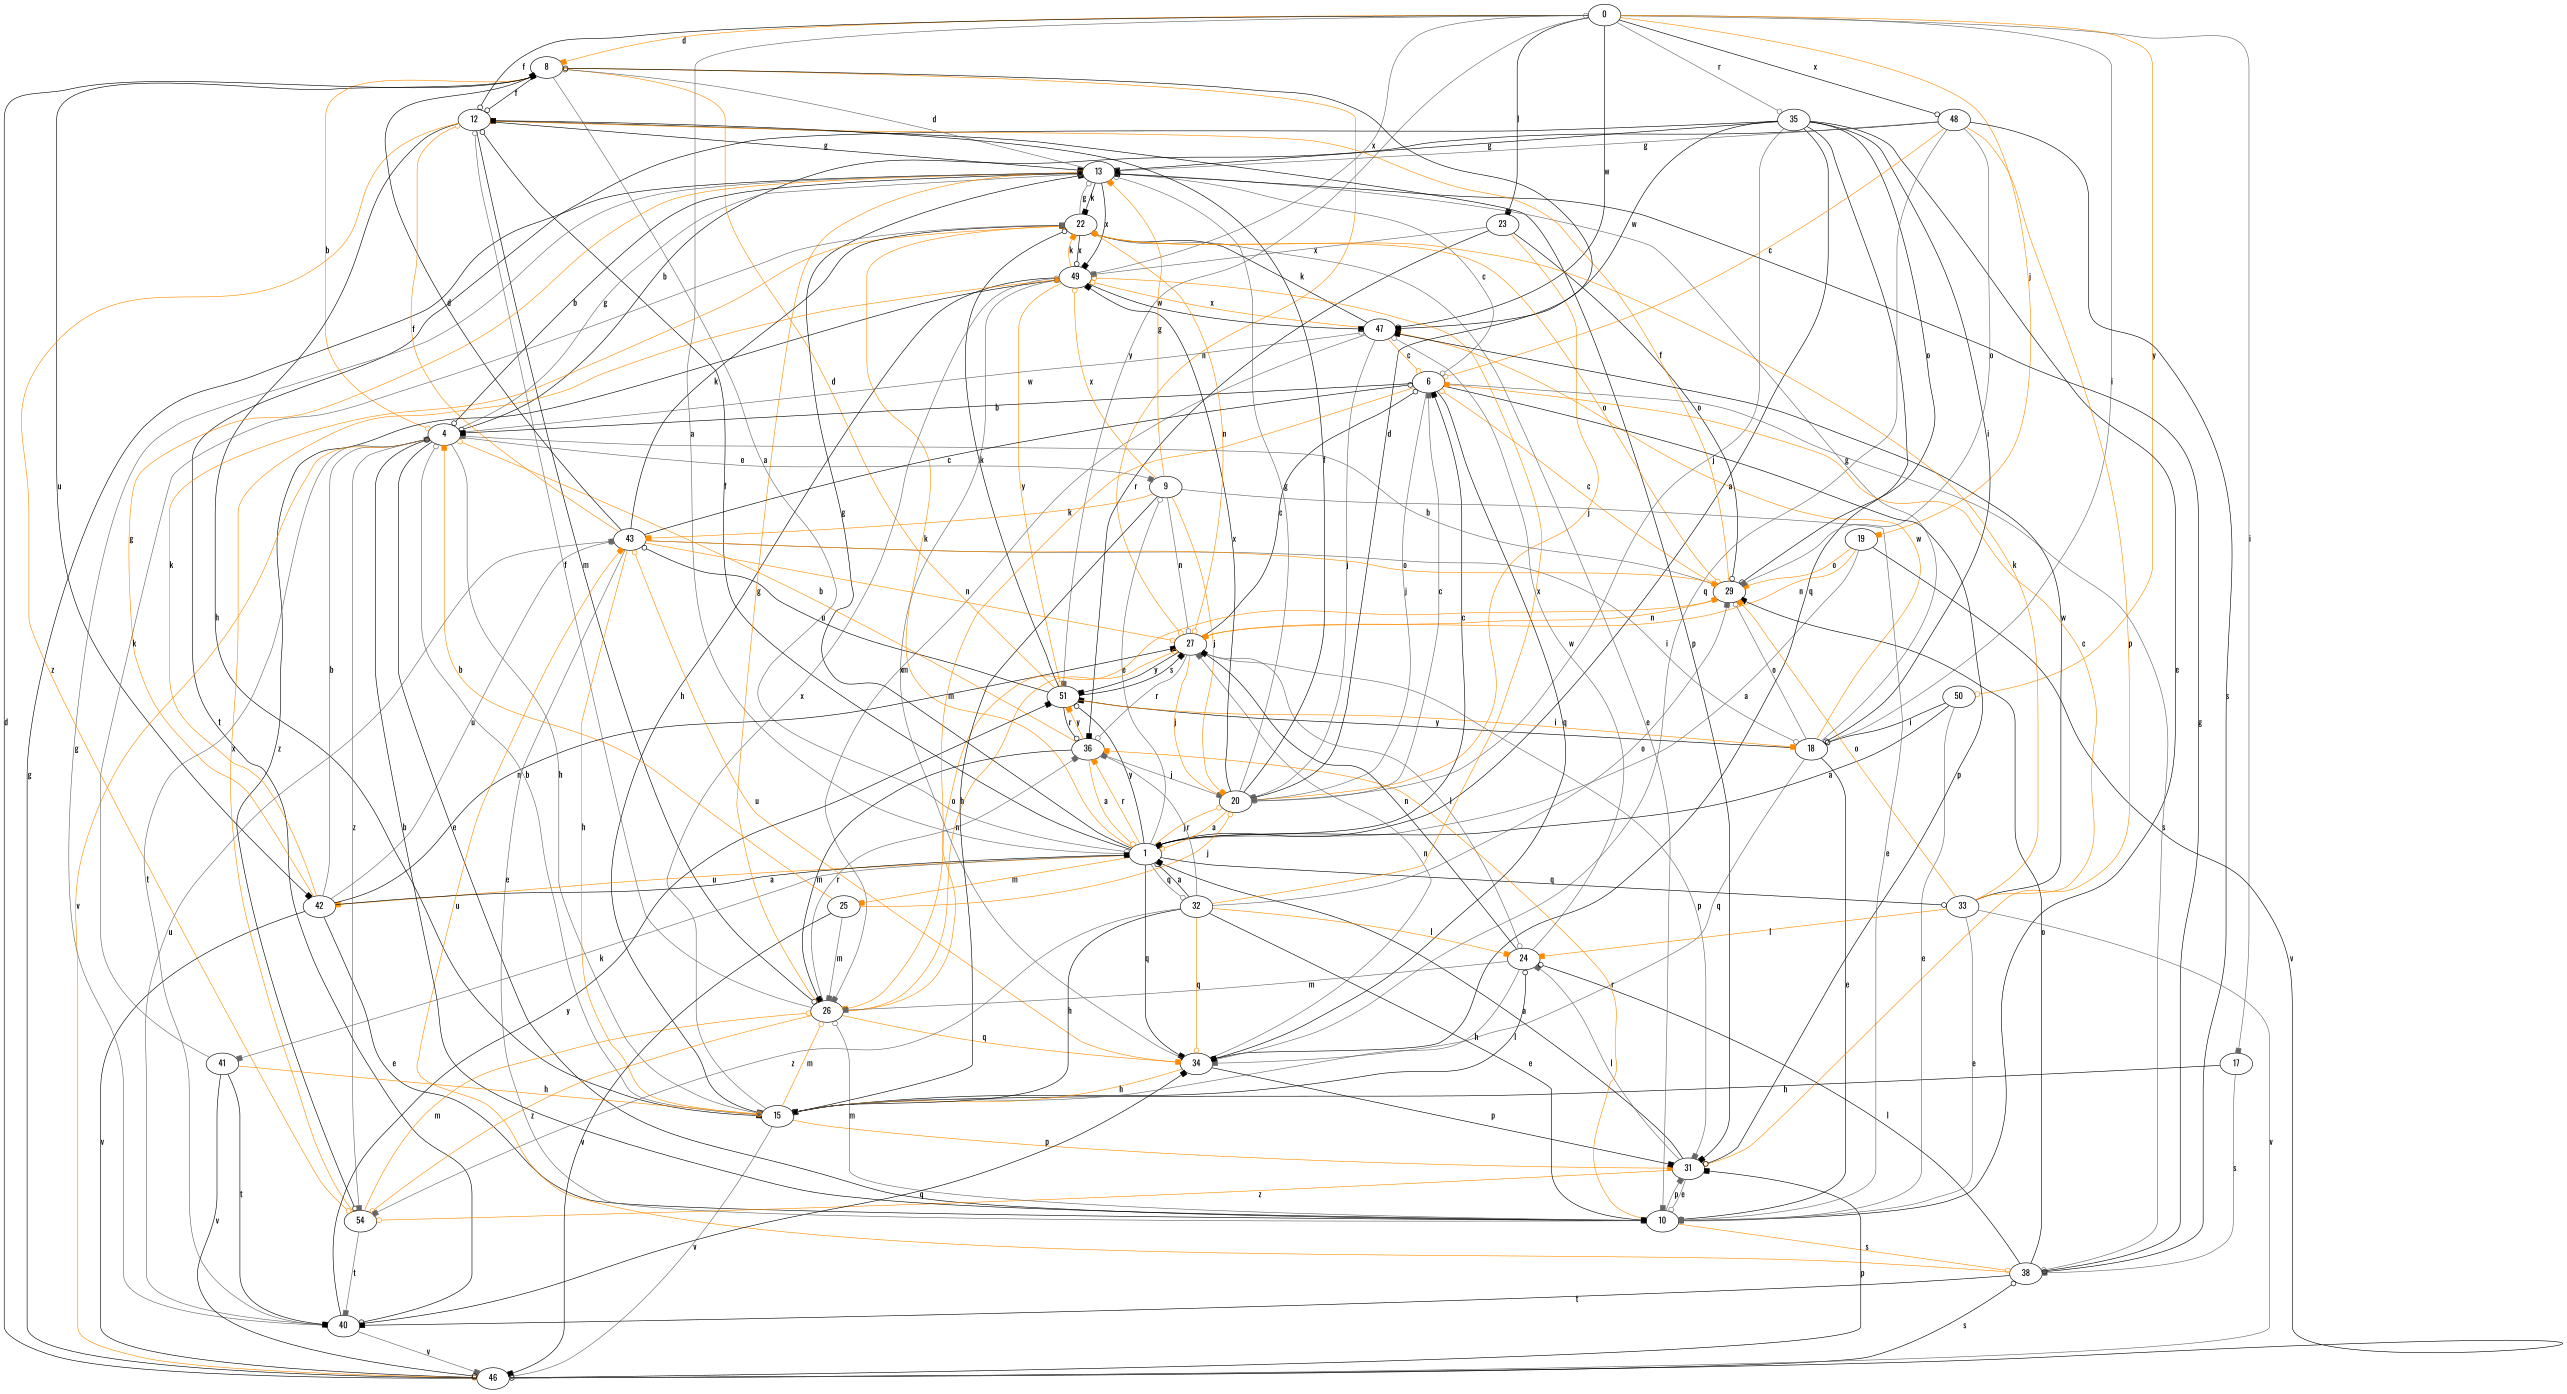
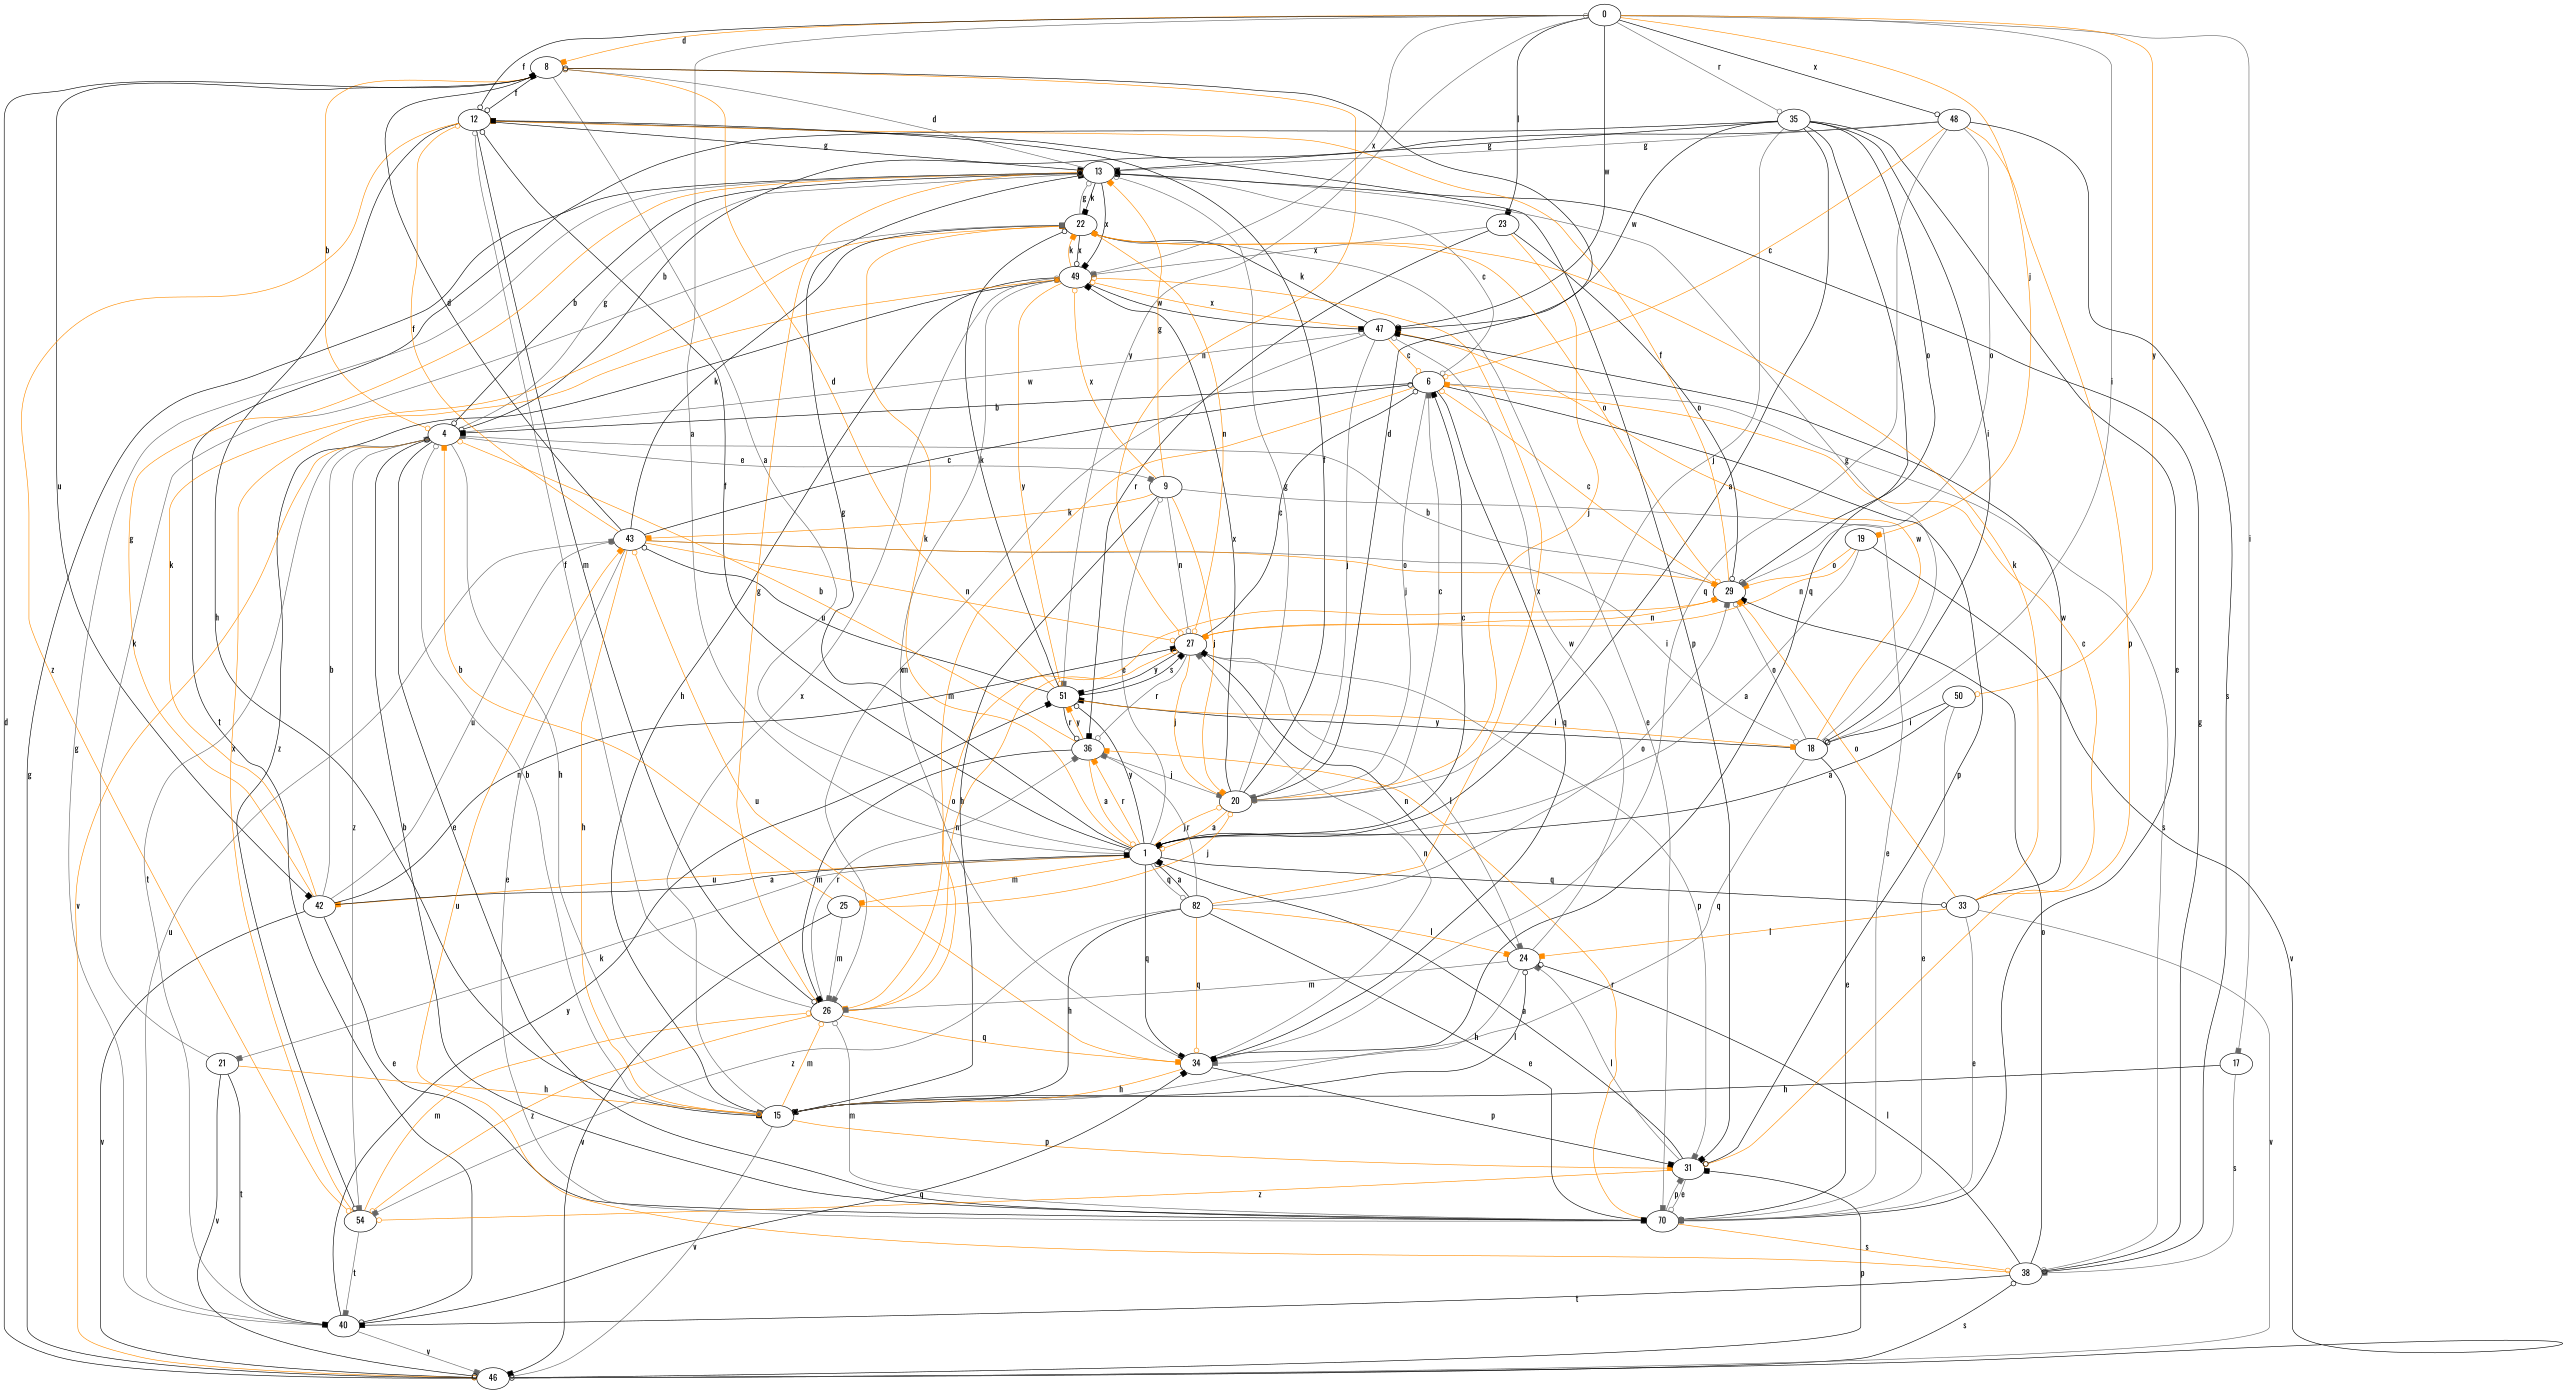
(1389, 757) -> (1388, 757)
(1197, 907) -> (1197, 907)
(222, 1064) -> (222, 1064)
(1662, 1221) -> (1662, 1221)
